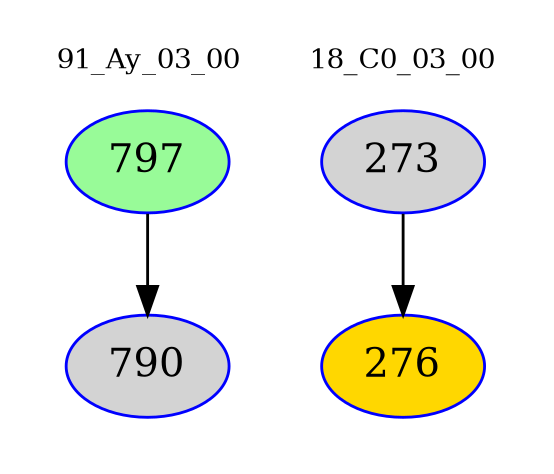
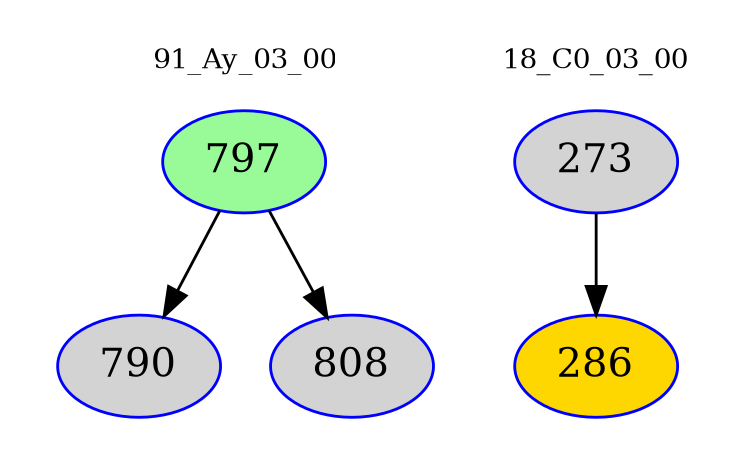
none -> (352, 366)
(403, 366) -> (596, 366)
